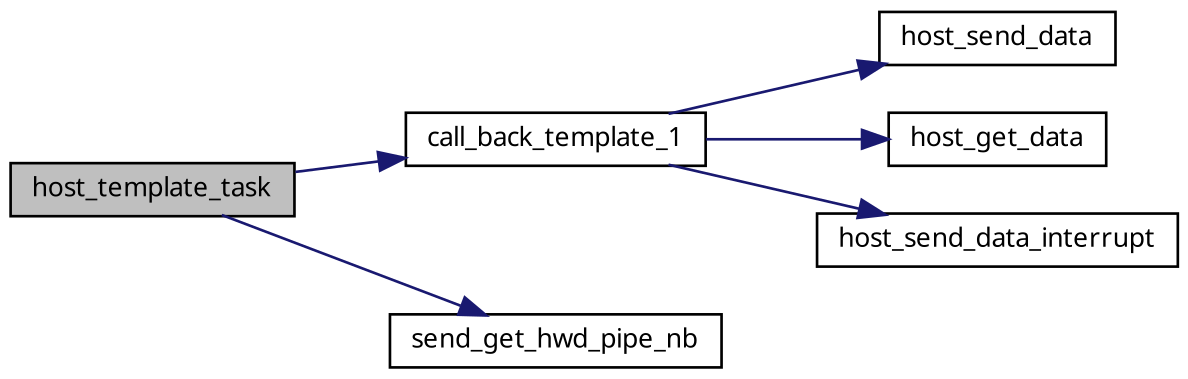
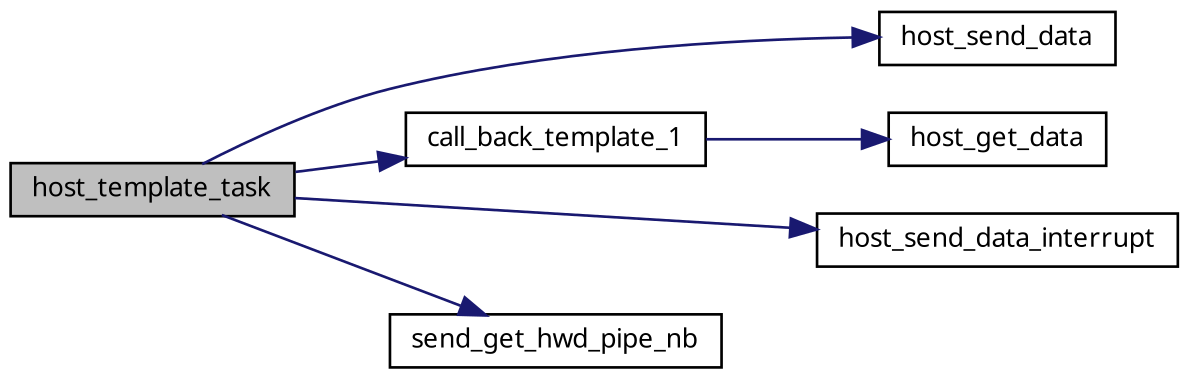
(764, 92) -> (519, 64)
(764, 187) -> (542, 213)
